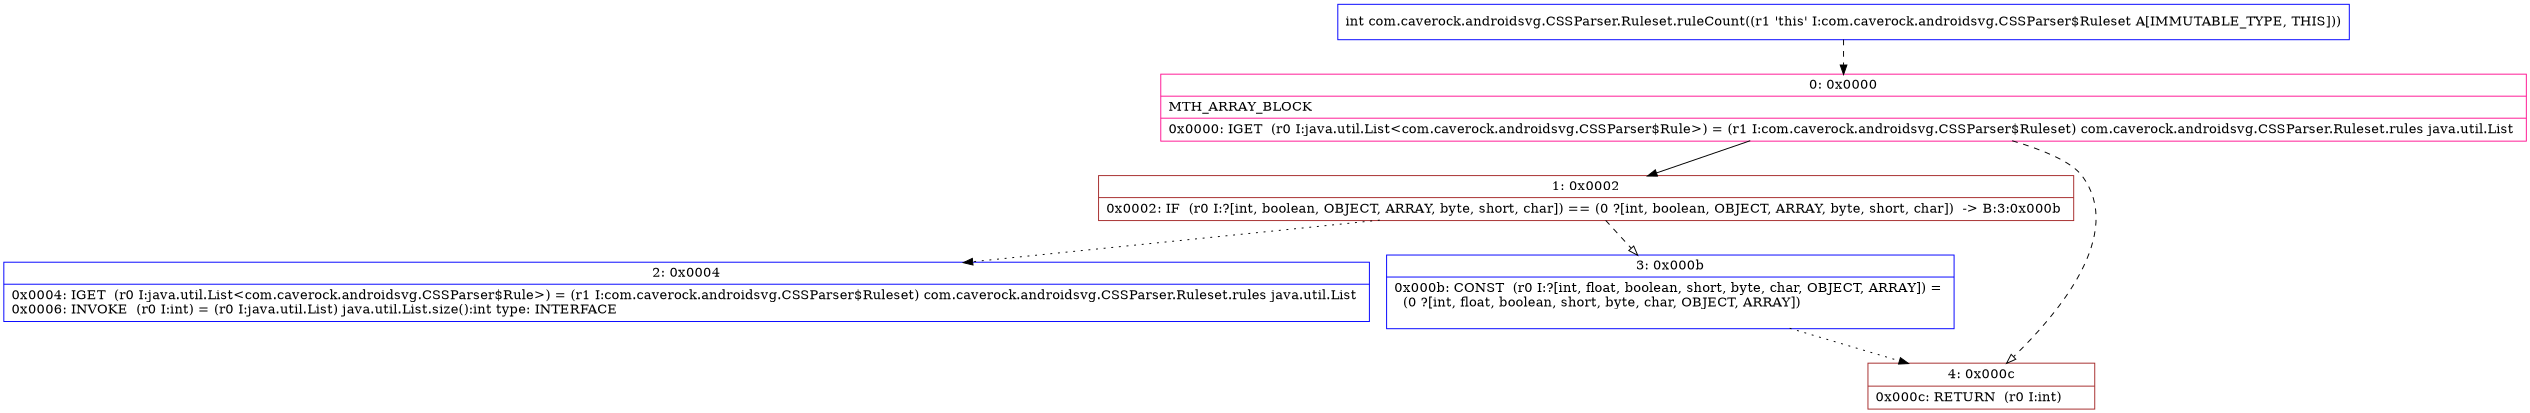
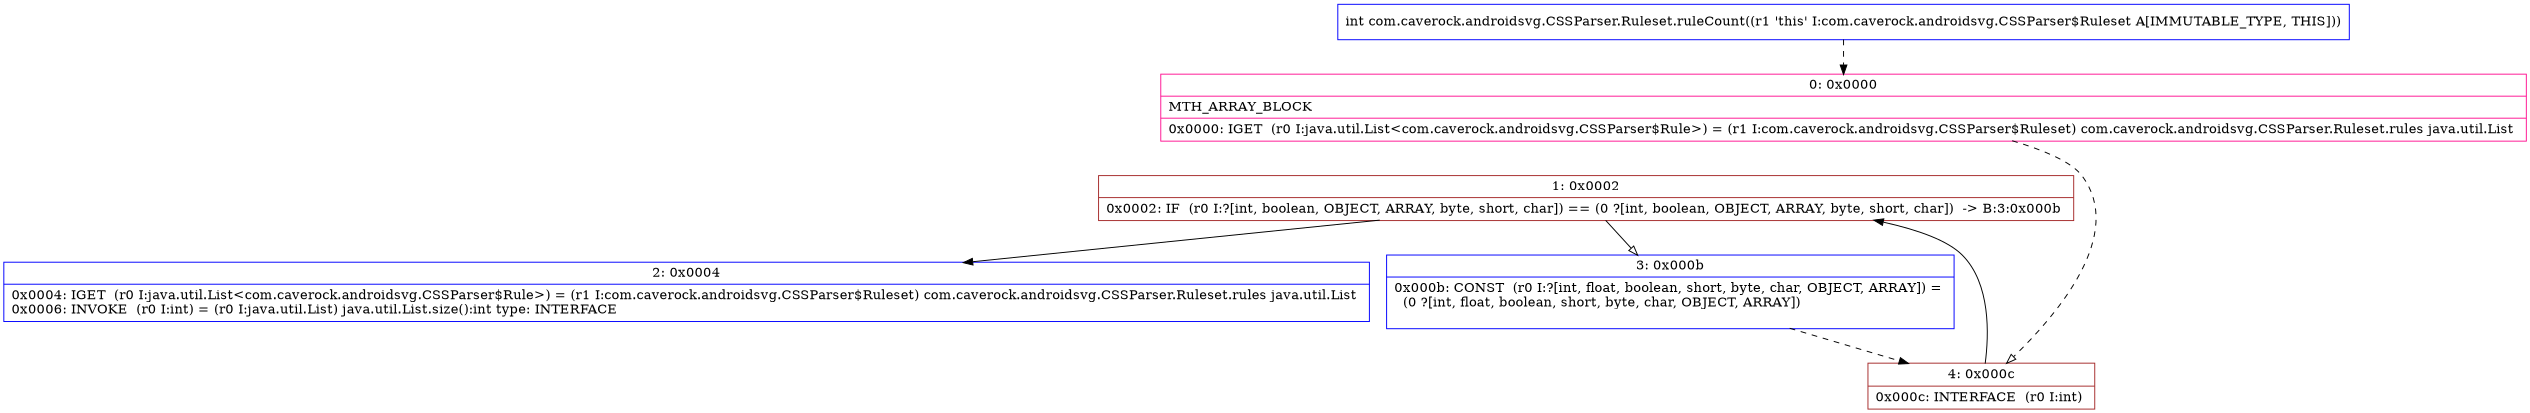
(1703, 157) -> (1971, 266)
(1618, 234) -> (1618, 234)
(1176, 241) -> (1176, 241)
(1845, 345) -> (1845, 345)
(1971, 397) -> (1981, 397)
